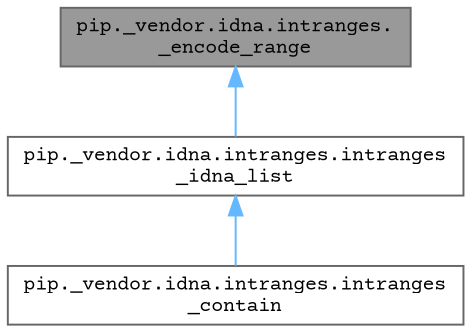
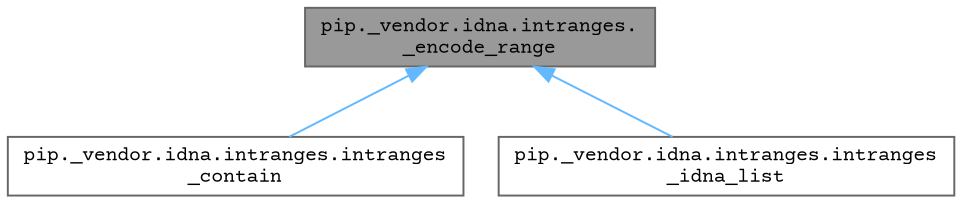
(236, 241) -> (349, 106)
